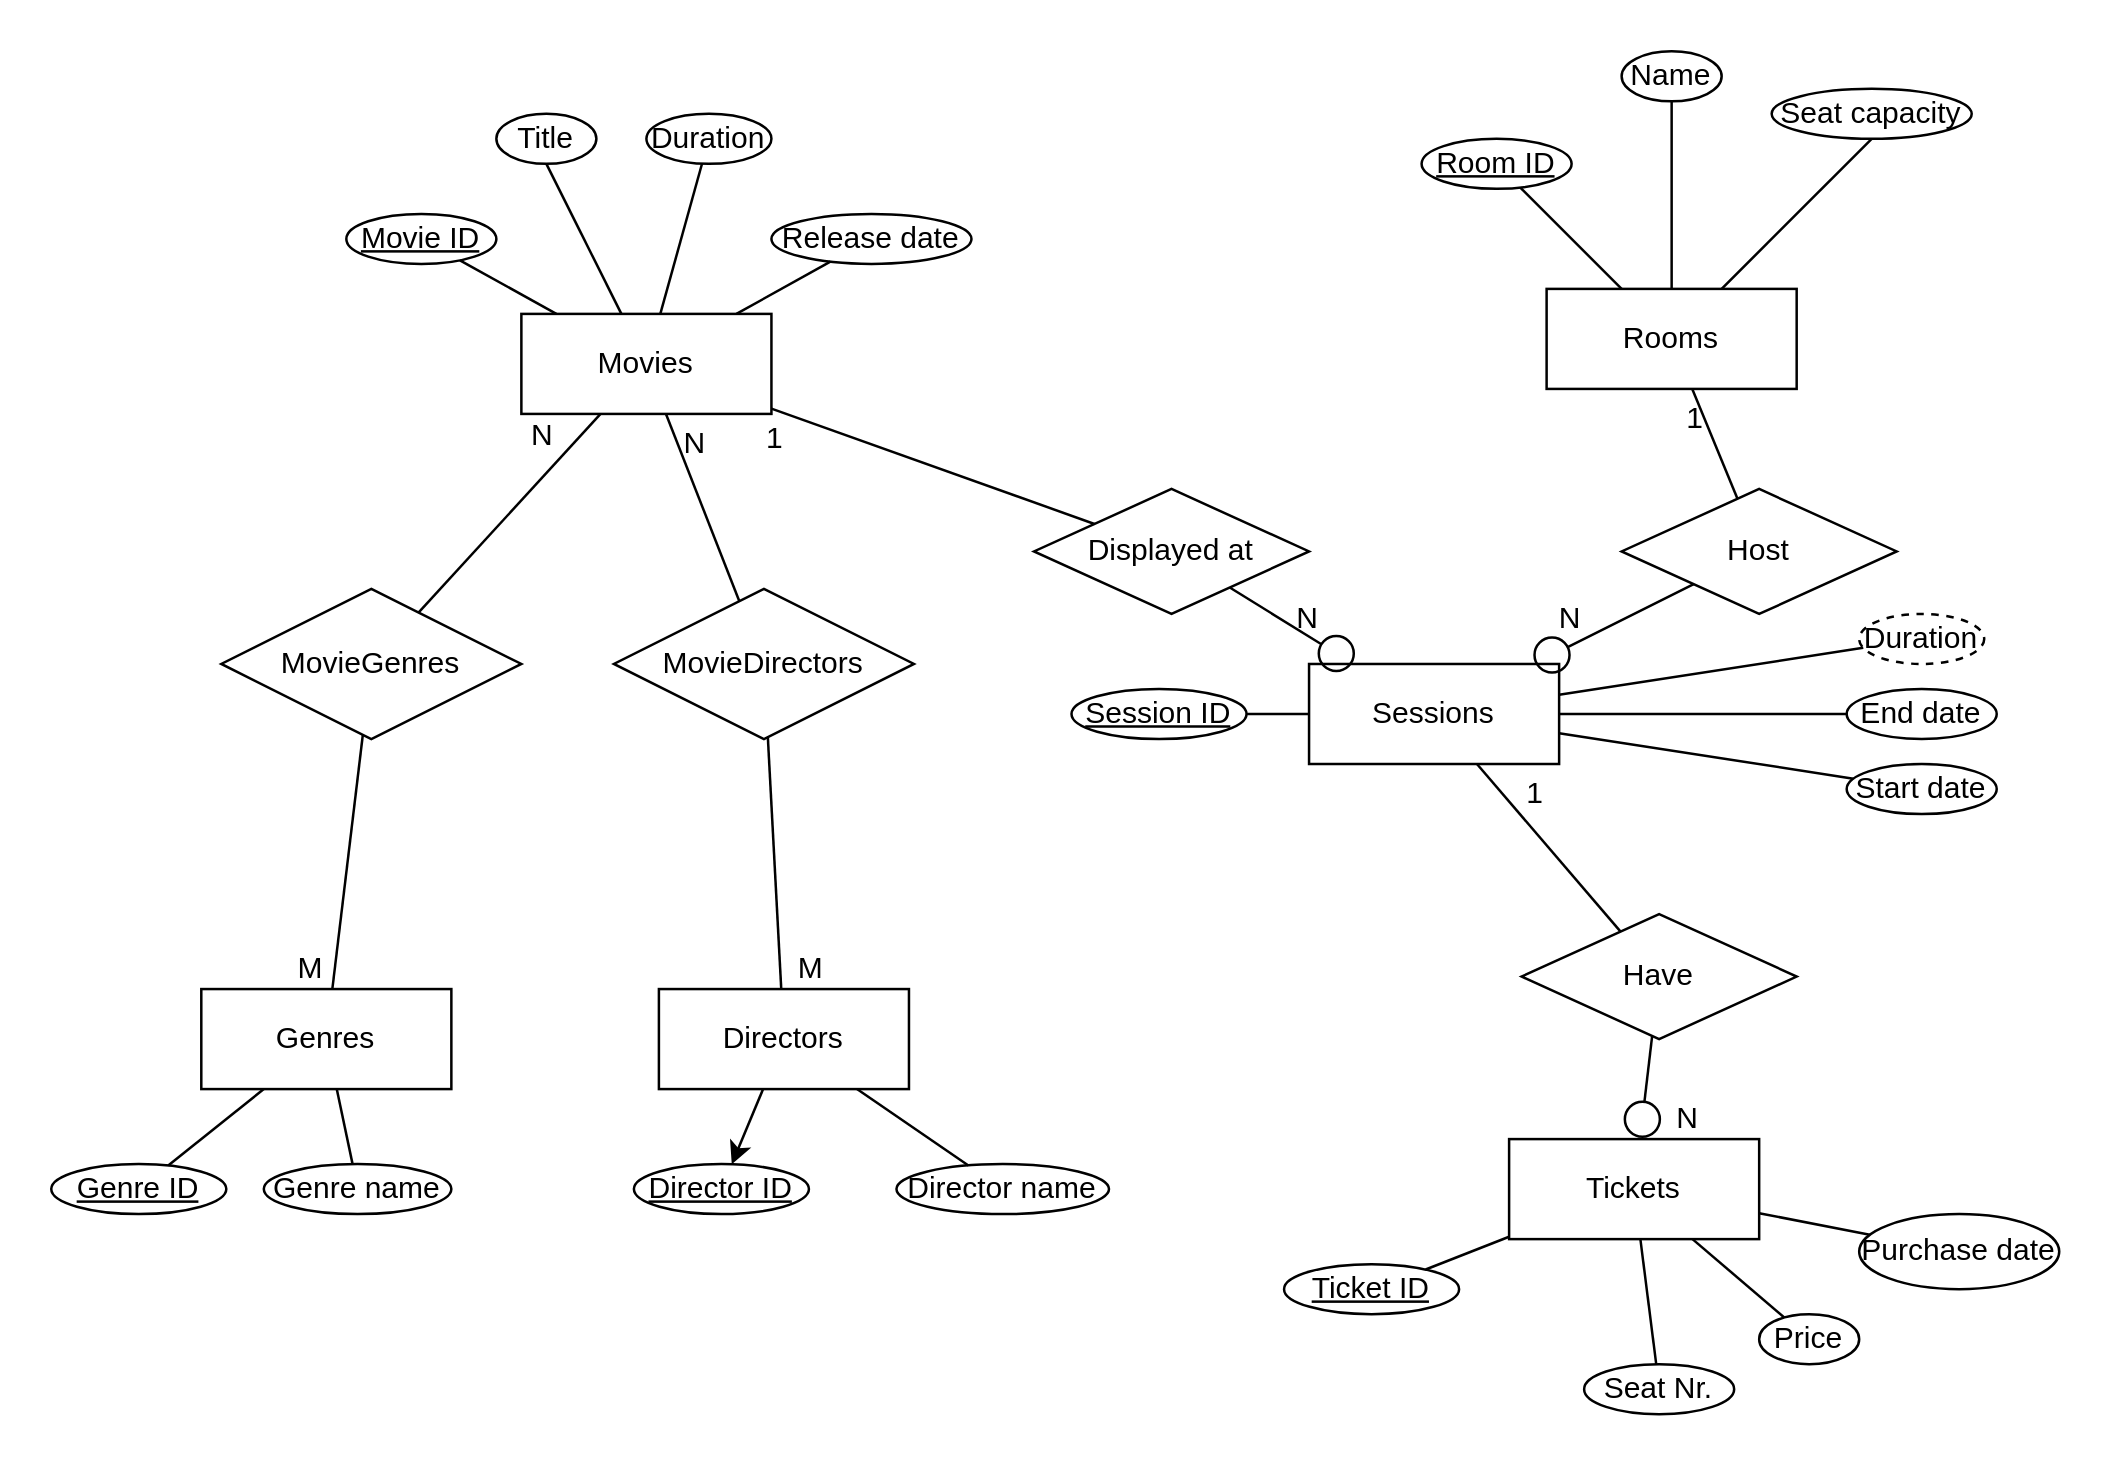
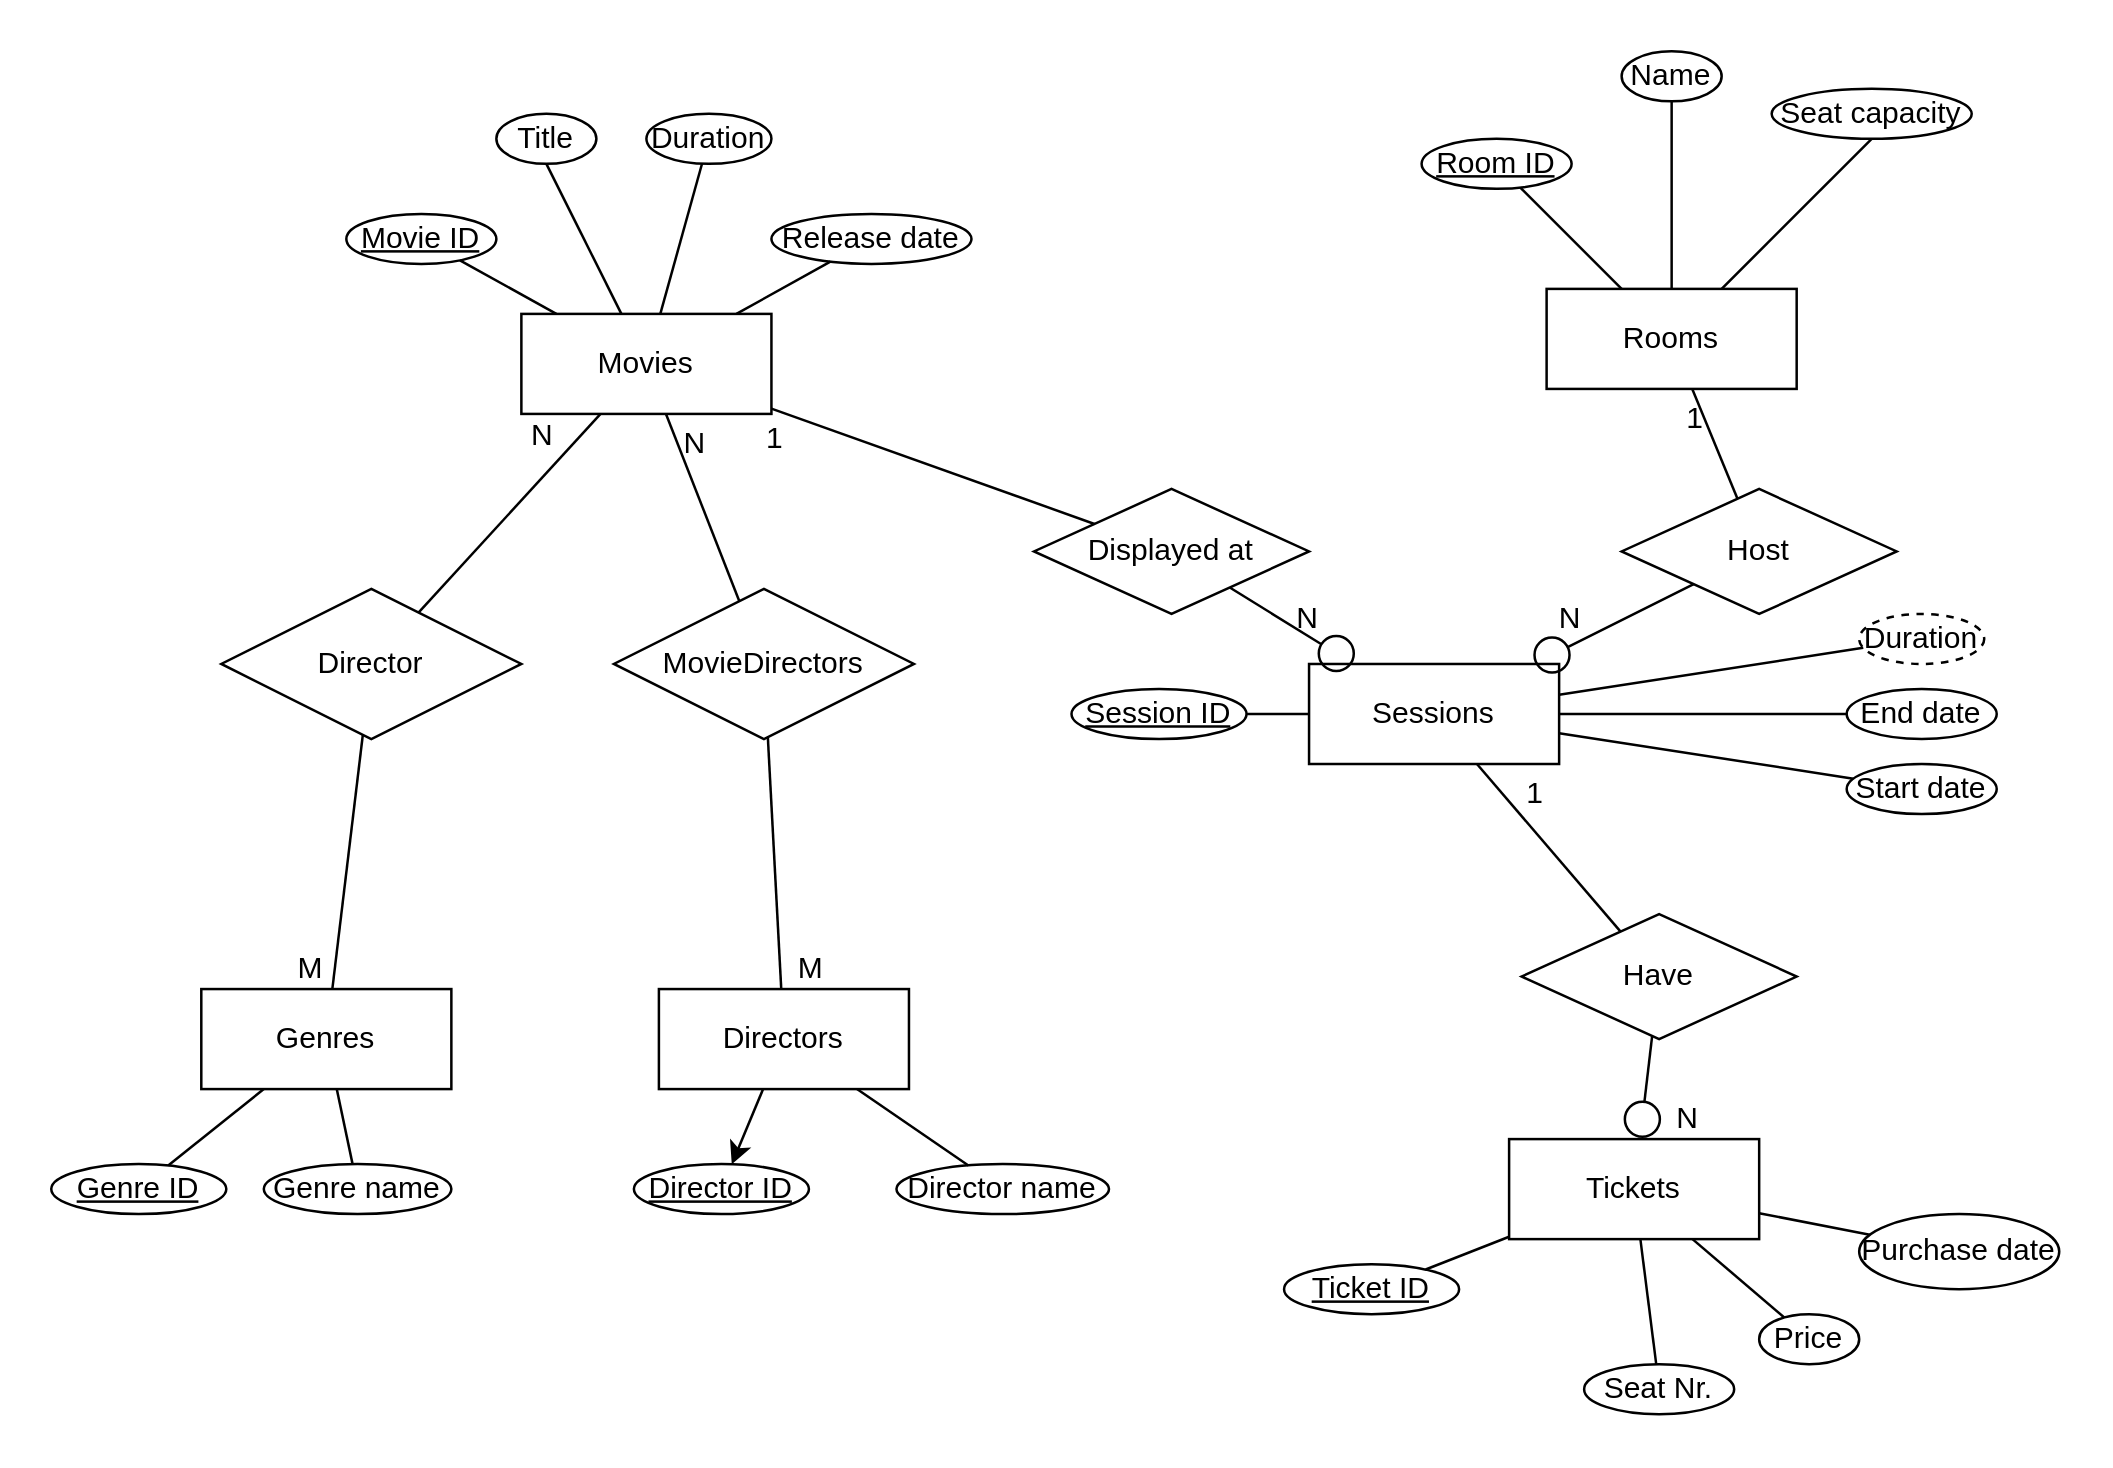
(371, 664) -> (371, 664)
